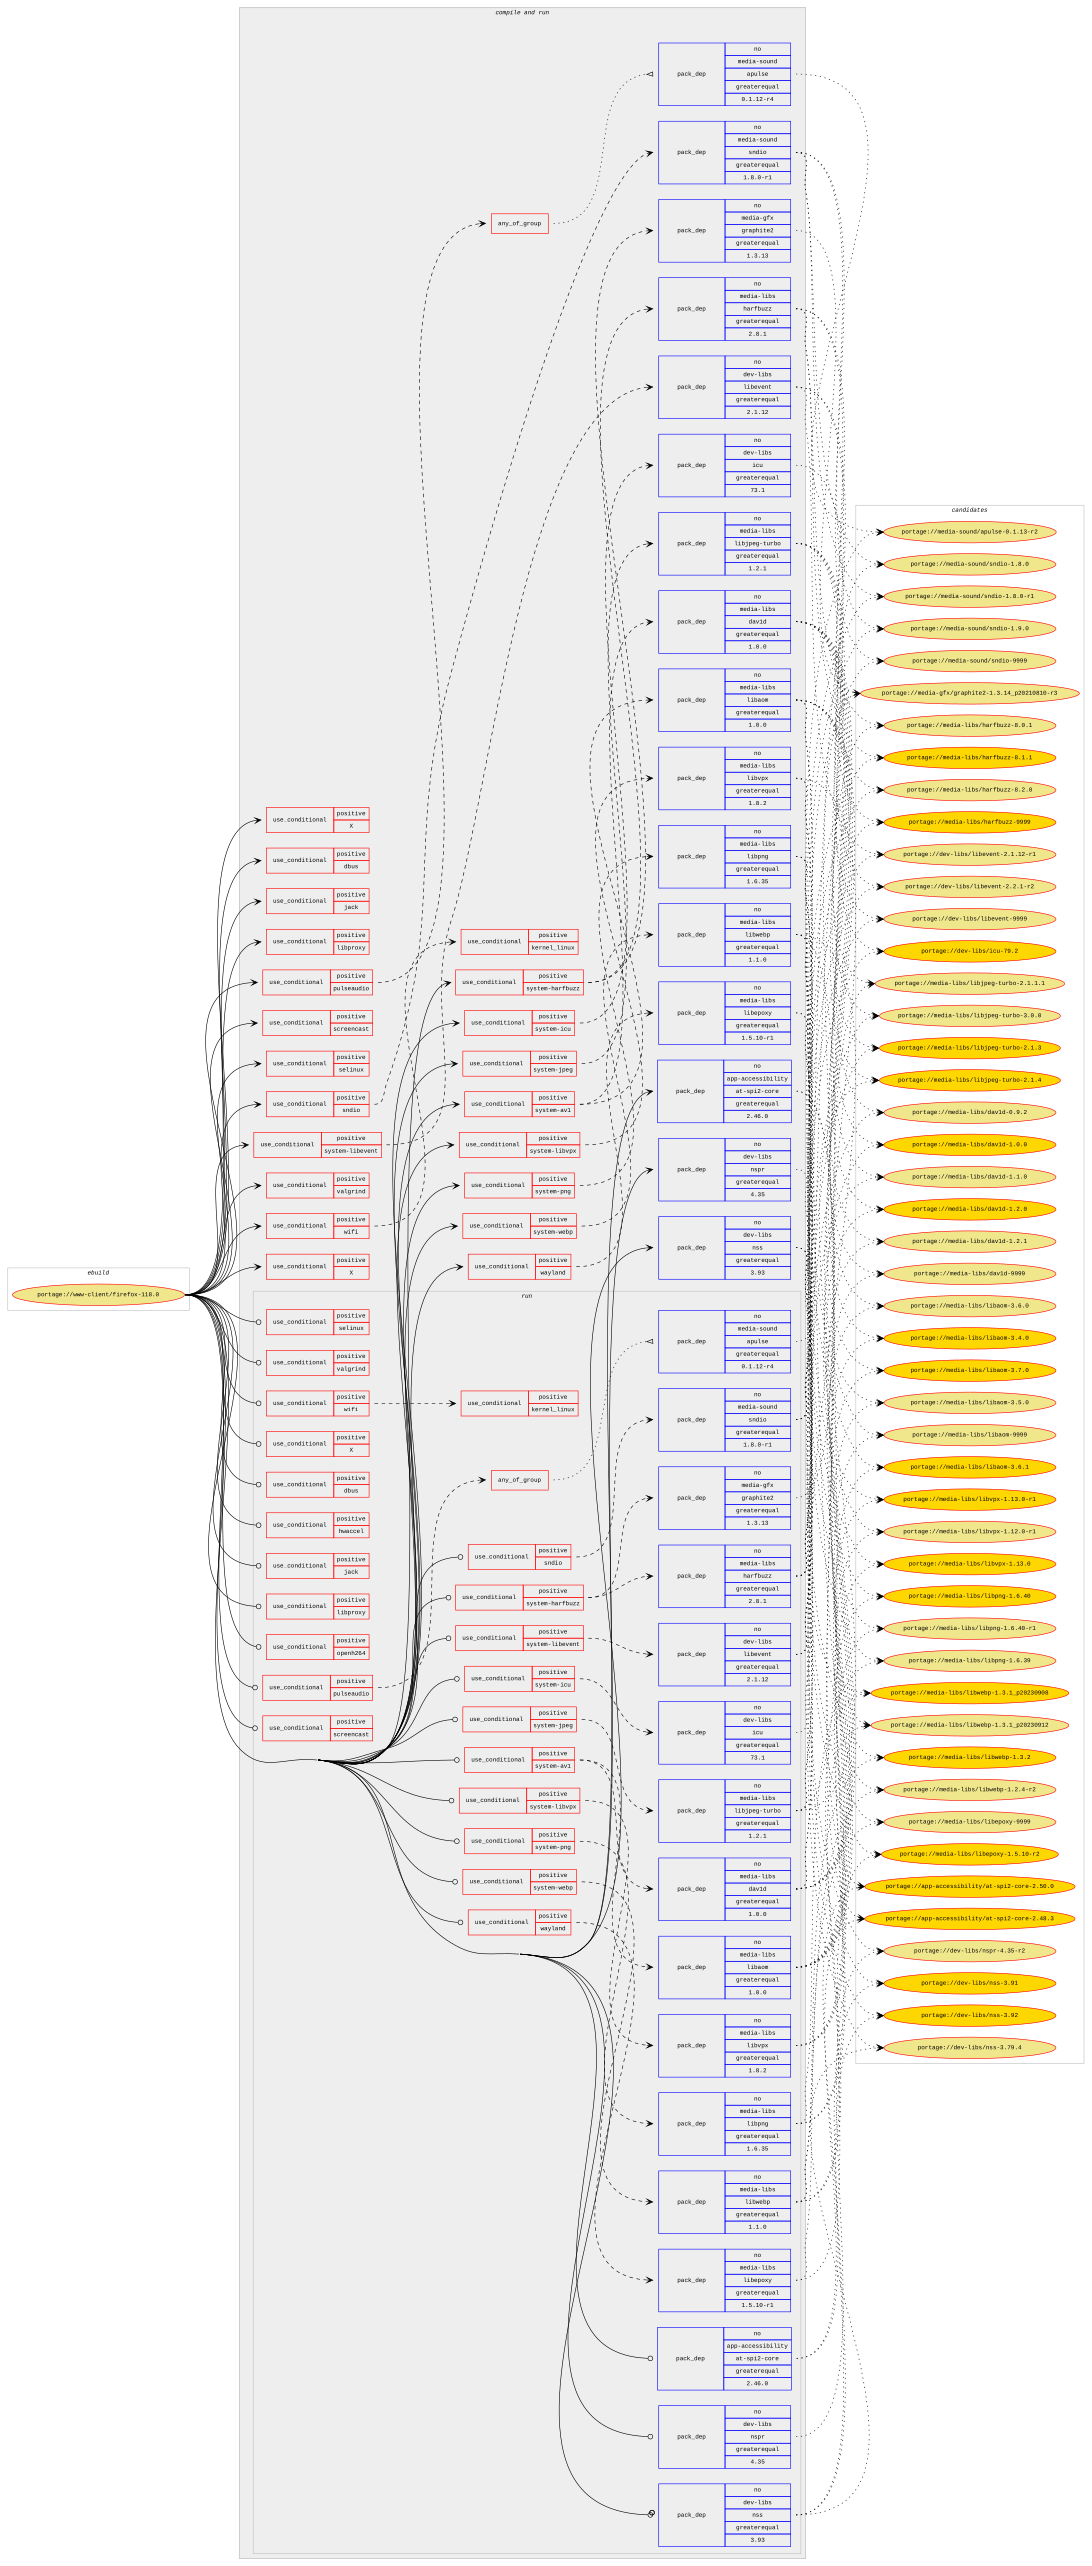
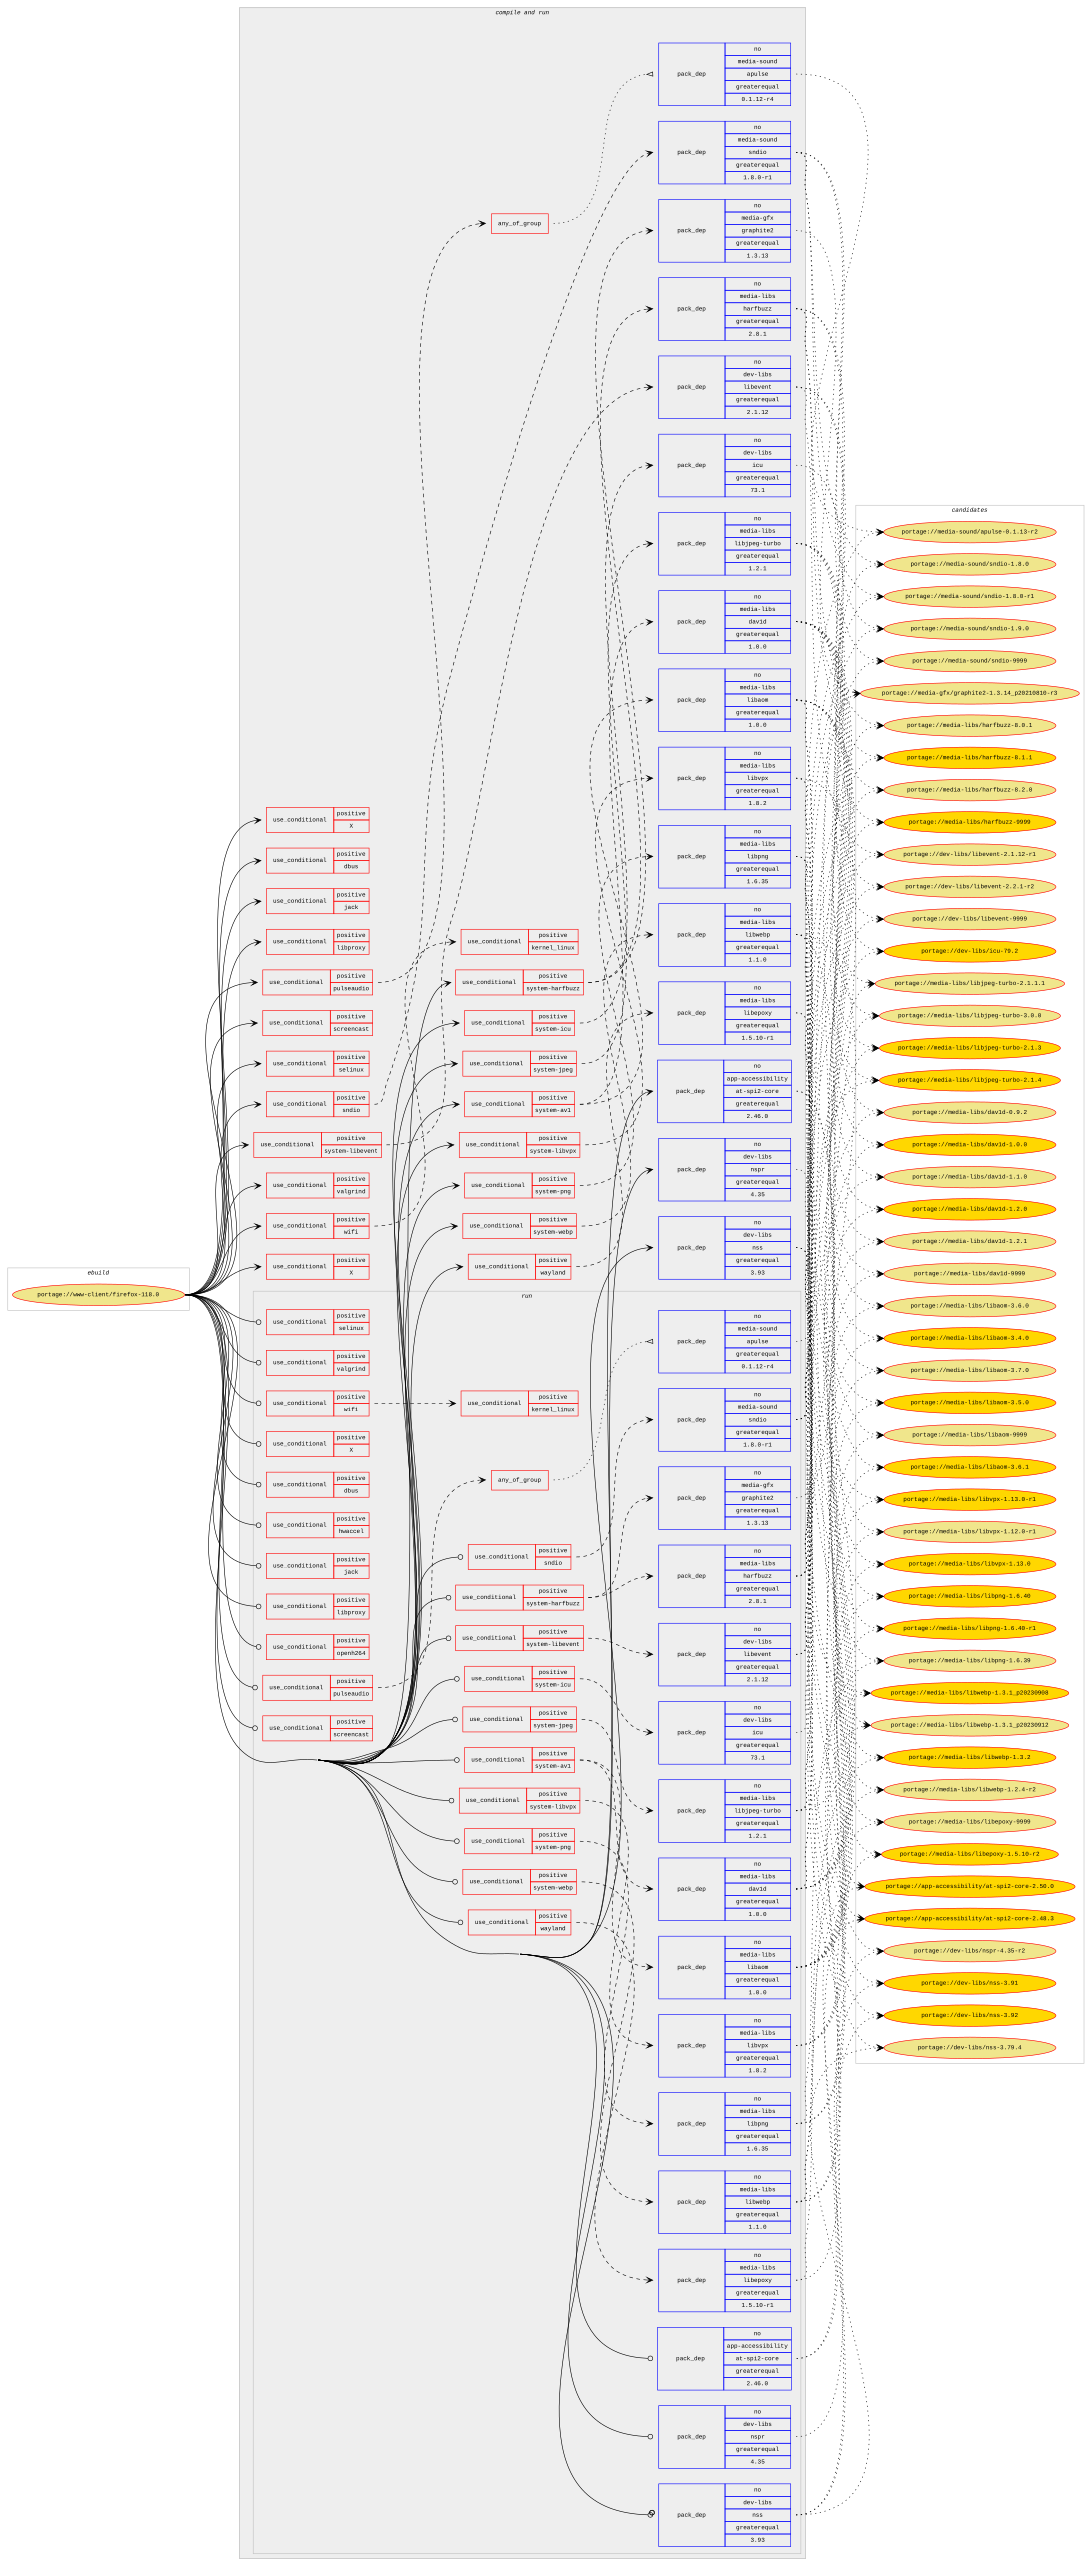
(970, 1371) -> (970, 1371)
(970, 1403) -> (970, 1403)
(970, 1629) -> (970, 1629)
